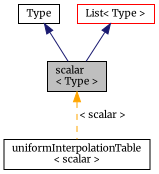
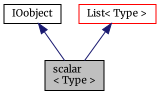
(39, 14) -> (32, 14)
(77, 154) -> none
